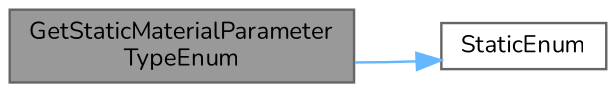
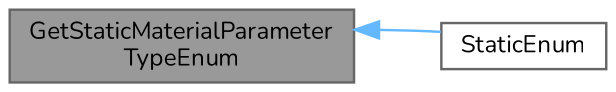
(385, 62) -> (410, 31)
